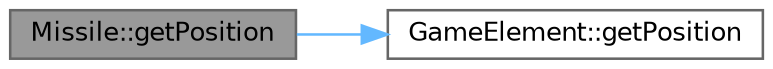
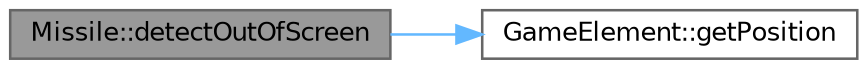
(153, 34) -> (200, 34)
